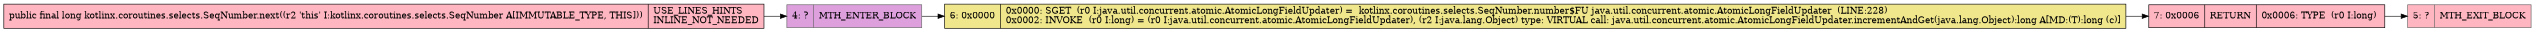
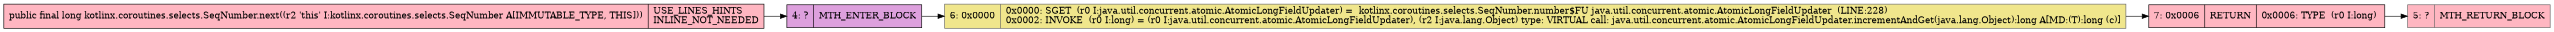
(854, 16) -> (854, 16)
(1535, 16) -> (1535, 16)
(2483, 16) -> (2492, 16)
